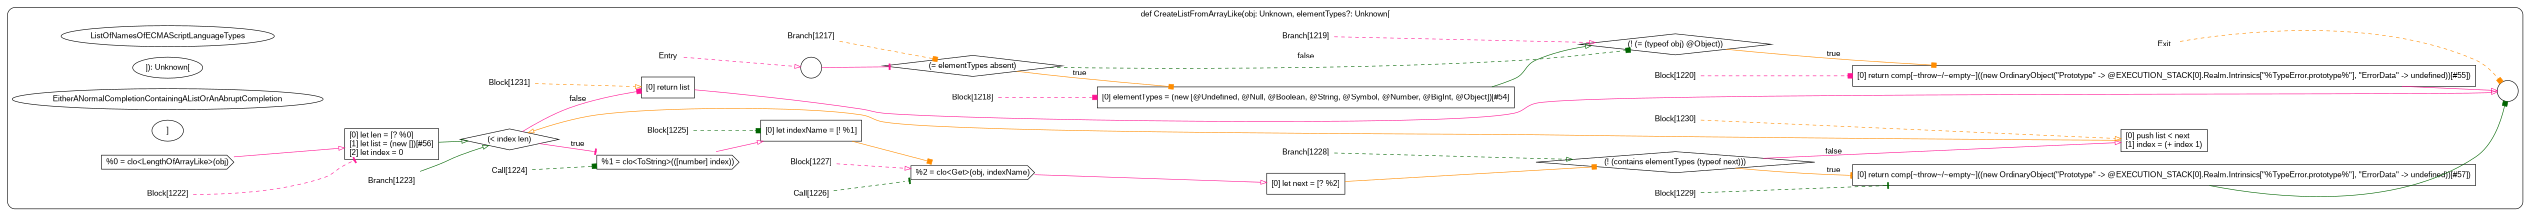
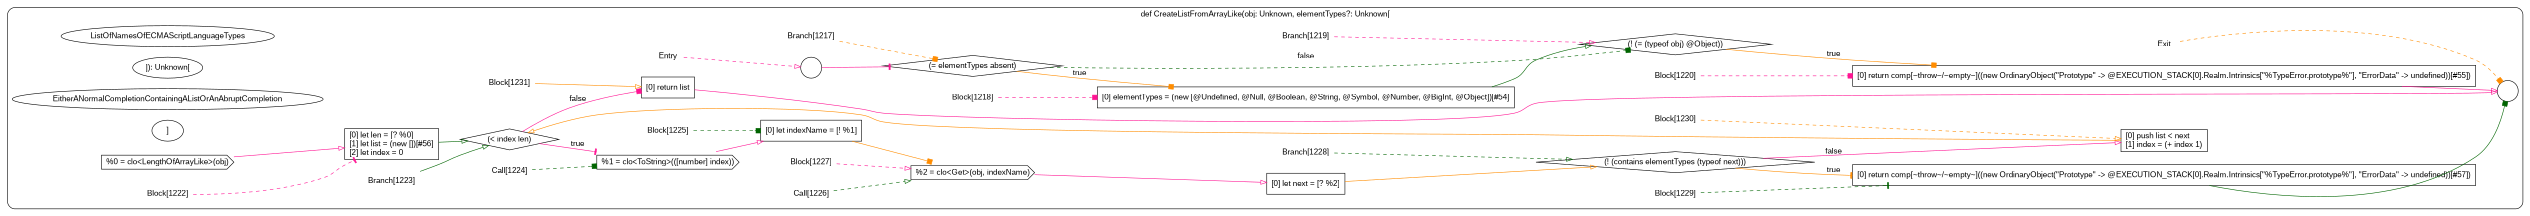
(585, 85) -> (585, 85)
(1468, 174) -> (1468, 174)
(869, 186) -> (869, 186)
